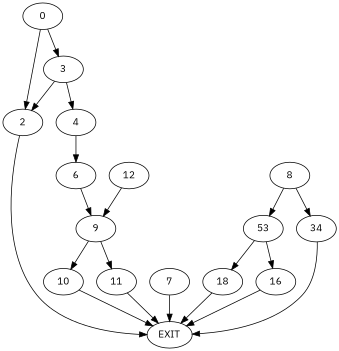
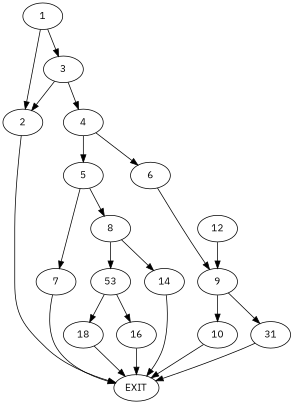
(43, 16) -> (43, 16)
none -> (83, 176)
(316, 229) -> (164, 282)
(117, 282) -> (271, 335)
